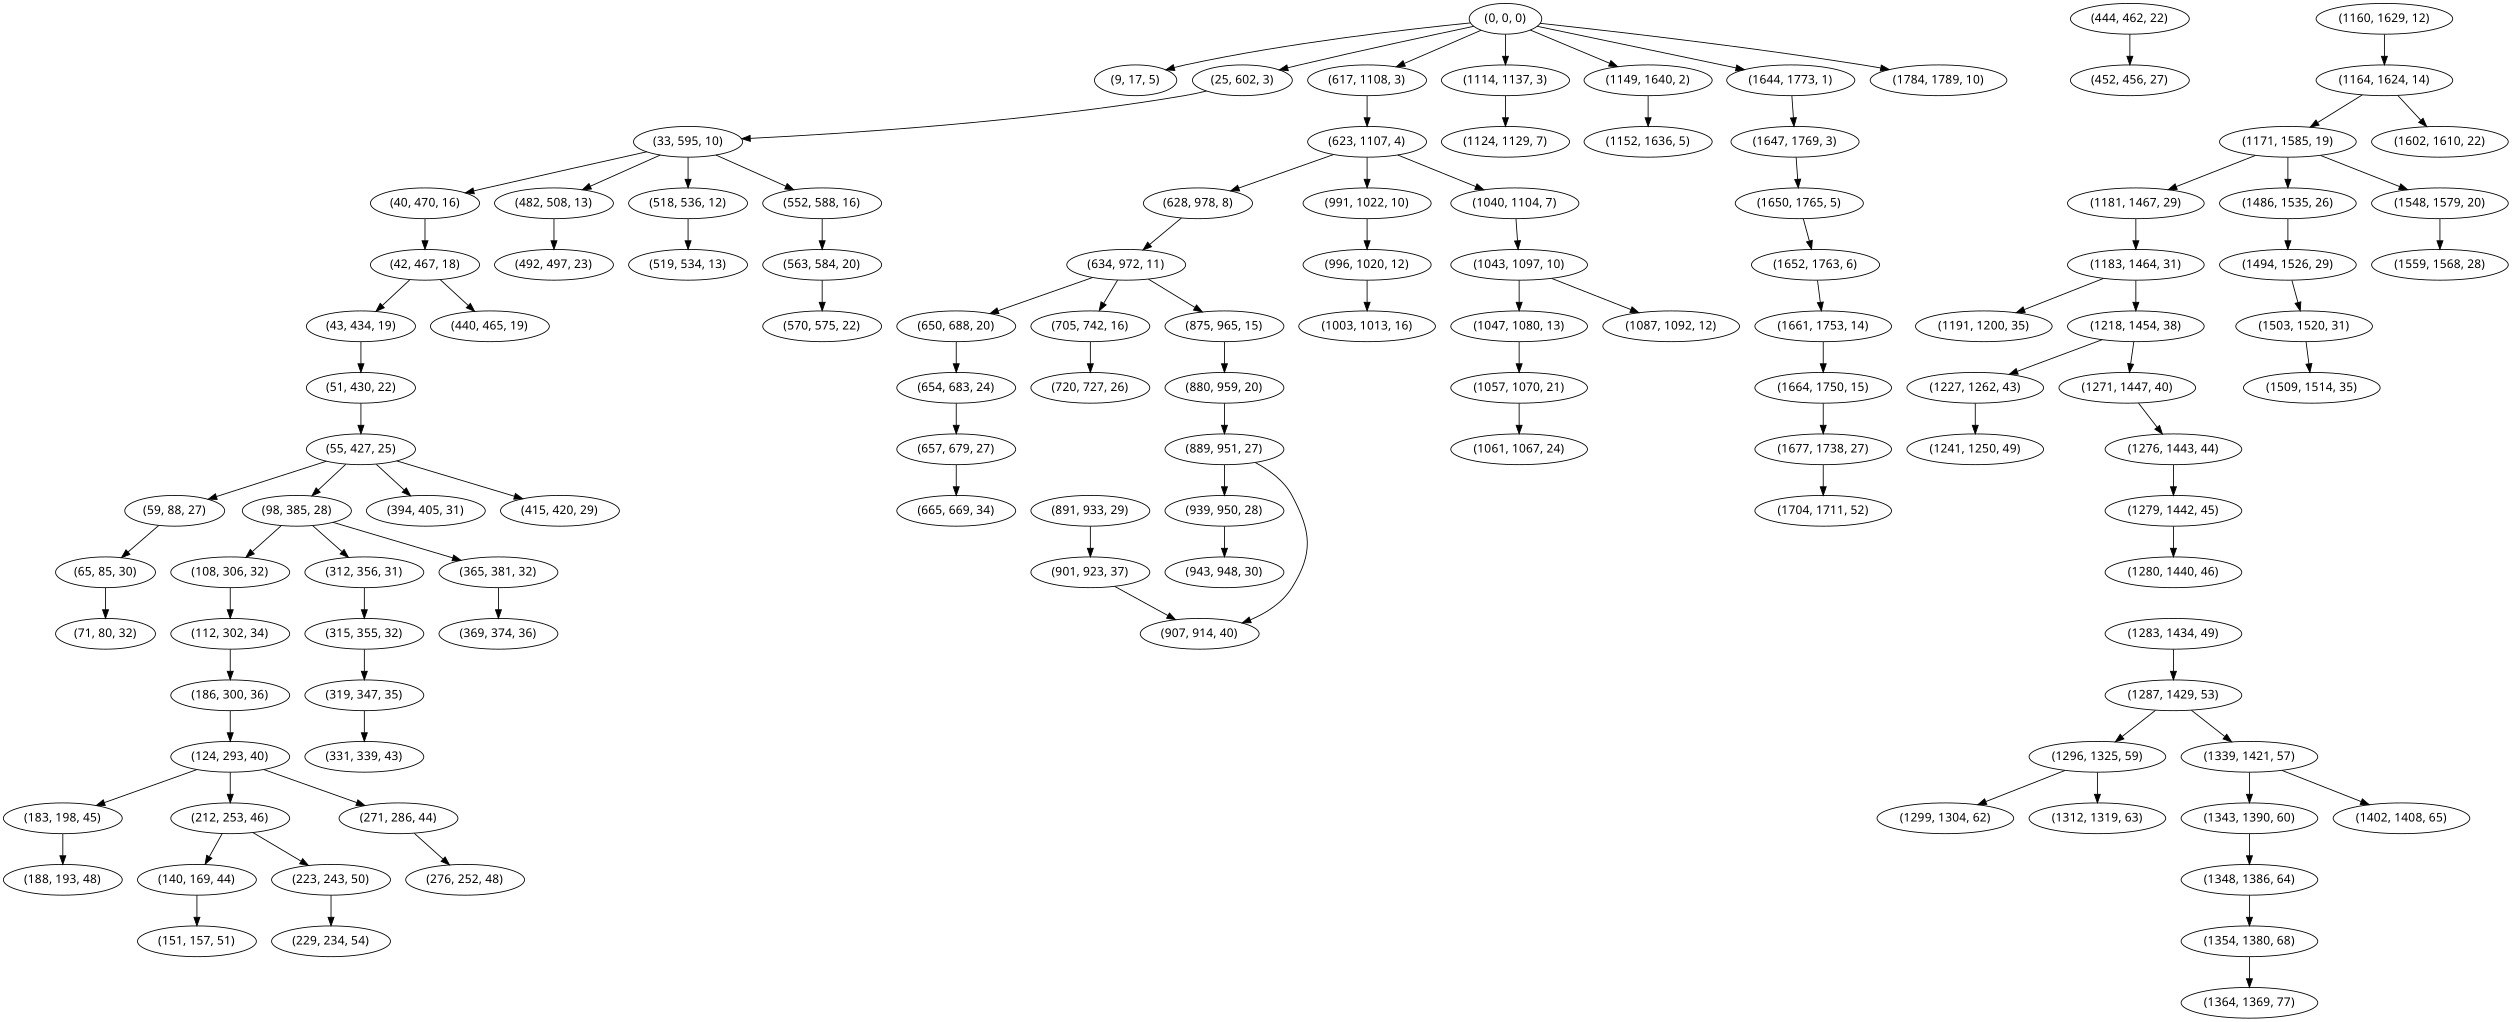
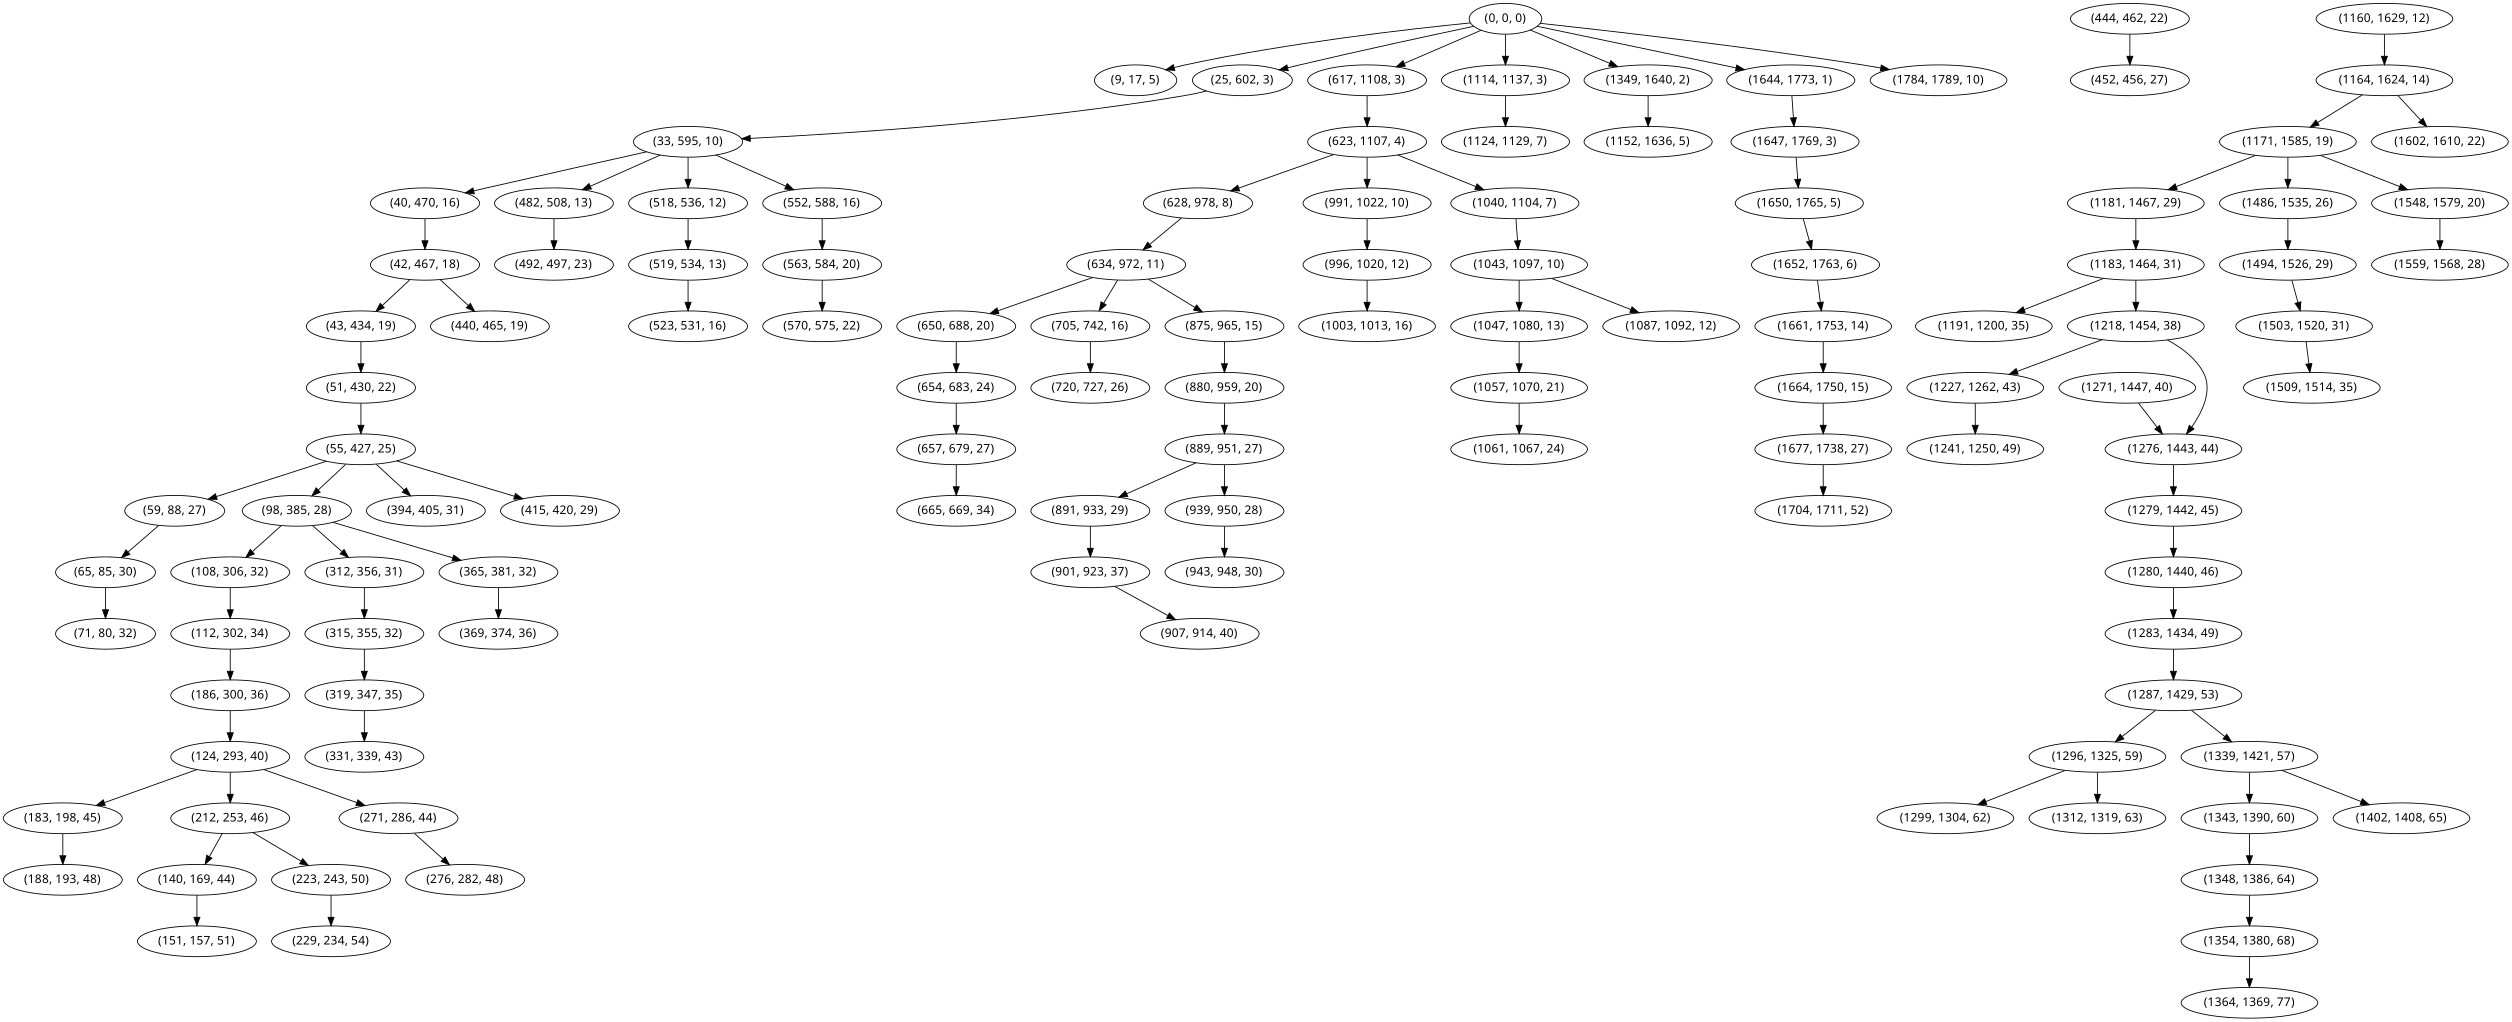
(1648, 80) -> (1648, 80)
none -> (688, 326)
(2132, 353) -> (2205, 377)
(1307, 543) -> (1161, 478)
none -> (2173, 599)
(465, 880) -> (465, 880)
